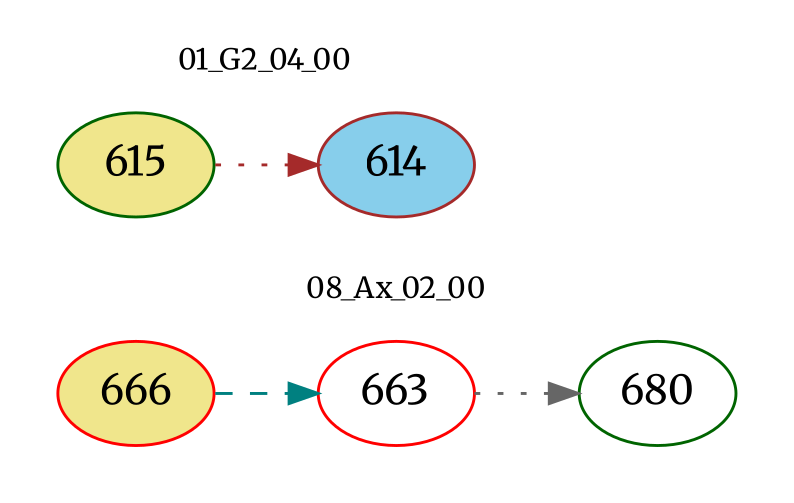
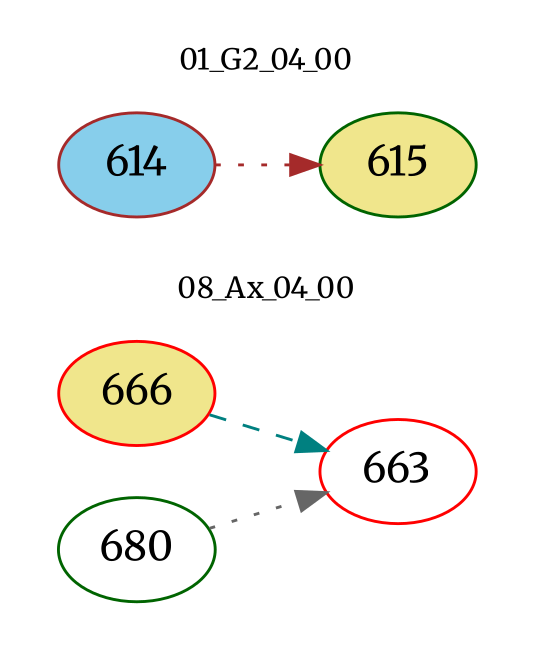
(252, 165) -> (252, 165)
(397, 291) -> (267, 291)
(512, 393) -> (254, 515)
